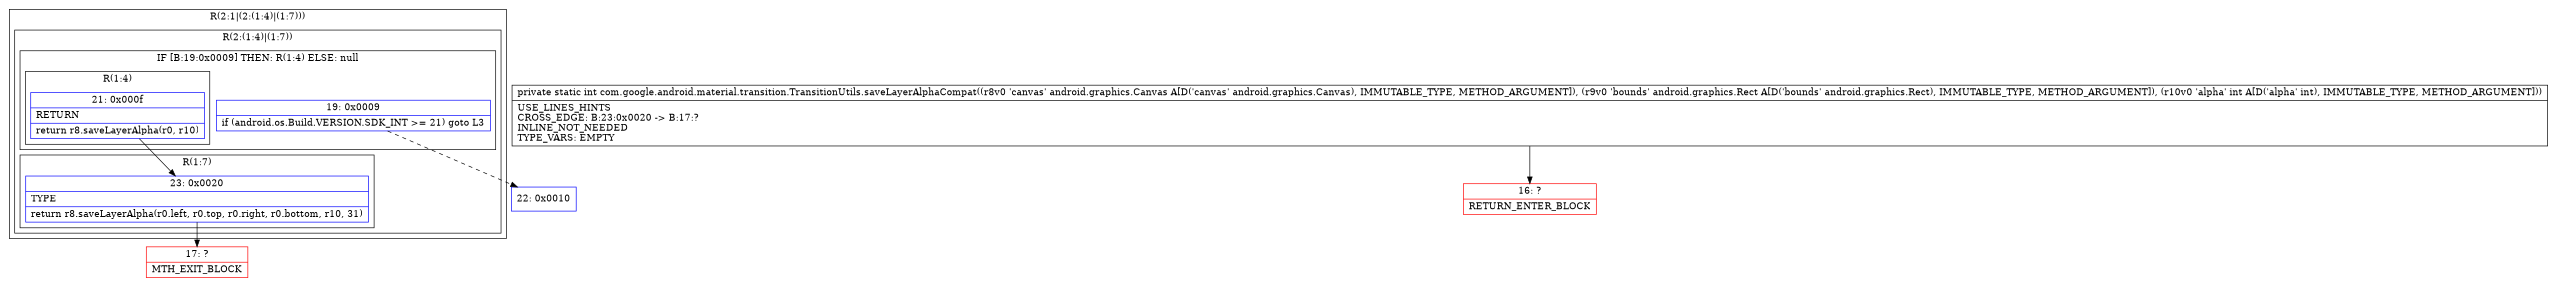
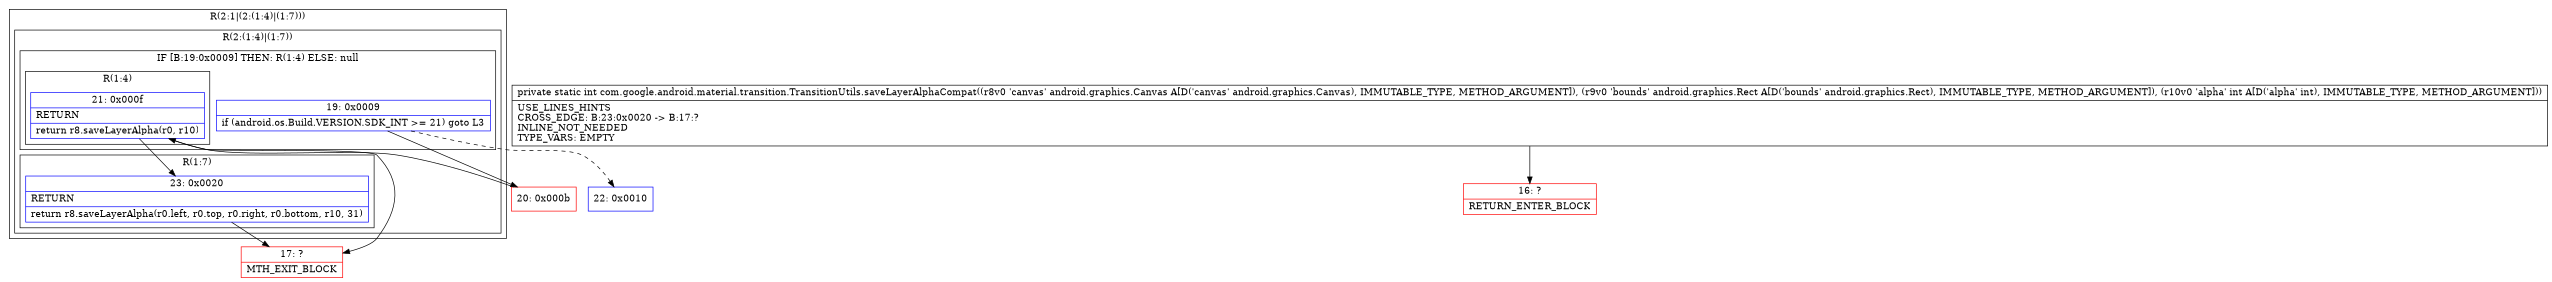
none -> (381, 160)
(44, 199) -> (53, 199)
none -> (544, 199)
